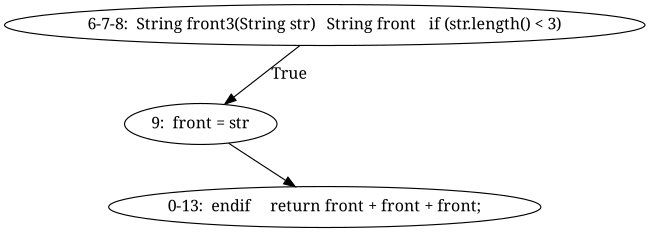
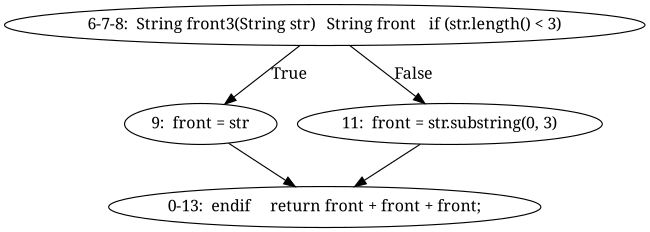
none -> (450, 124)
